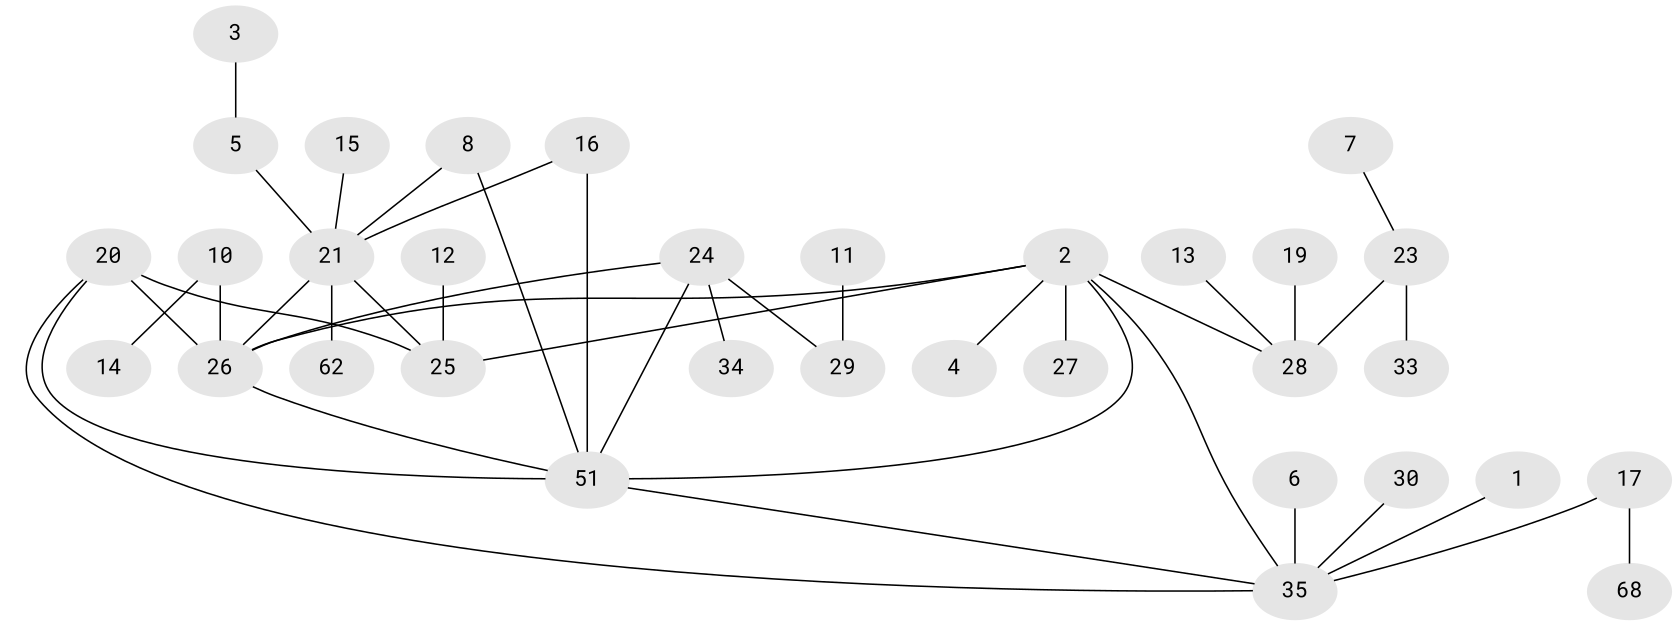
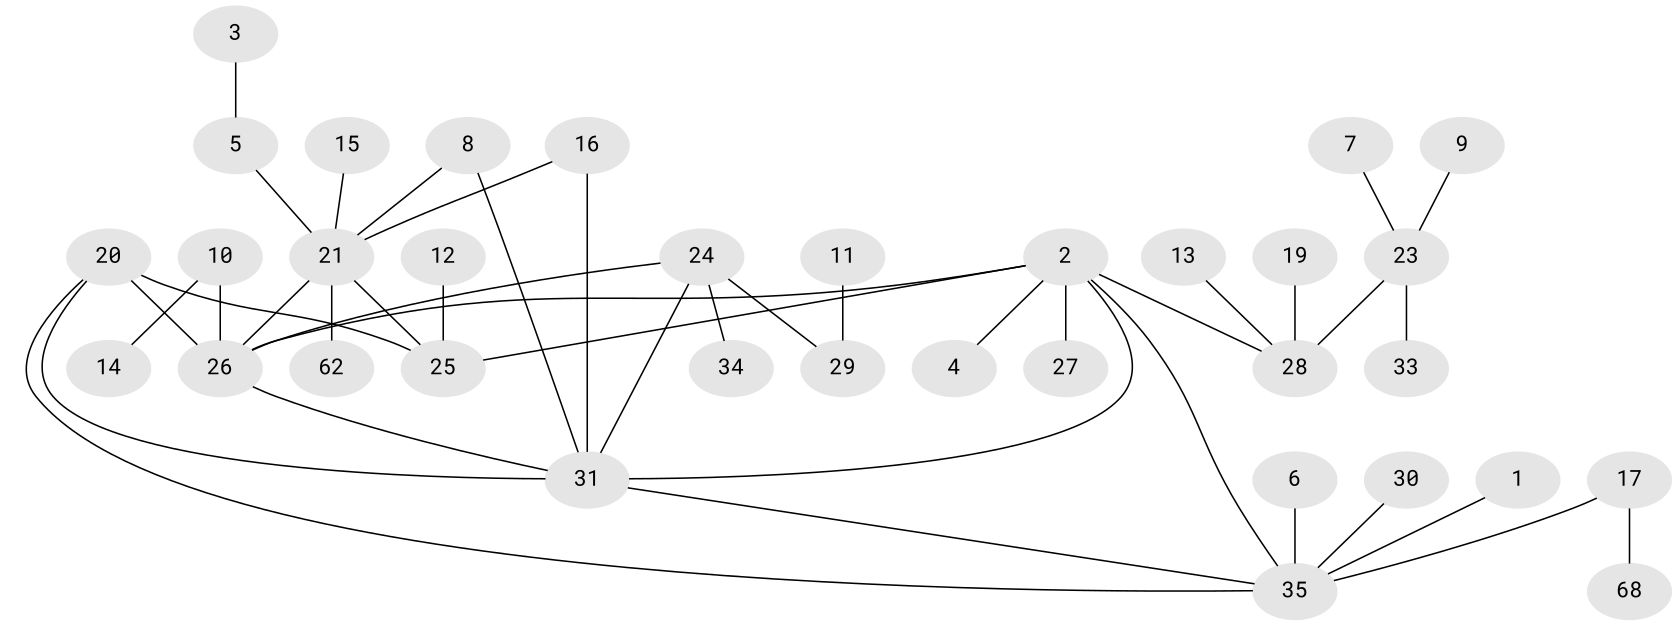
none -> (1462, 146)
(587, 480) -> (587, 480)
